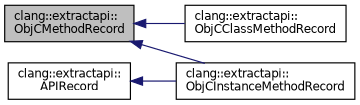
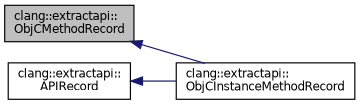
(266, 23) -> none
